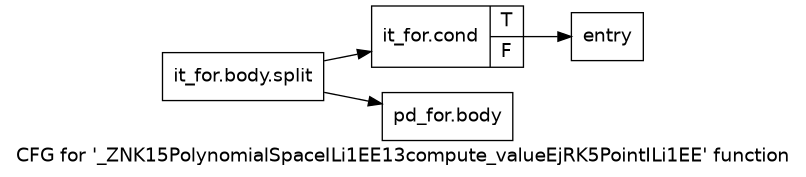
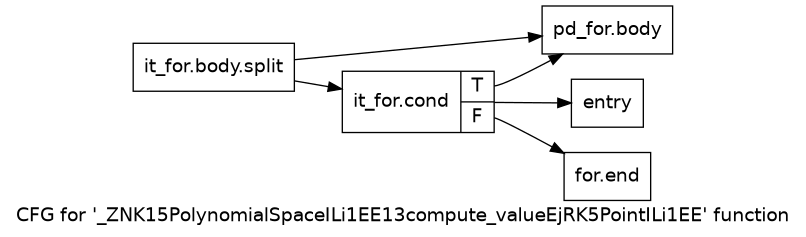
none -> (523, 75)
none -> (607, 176)
